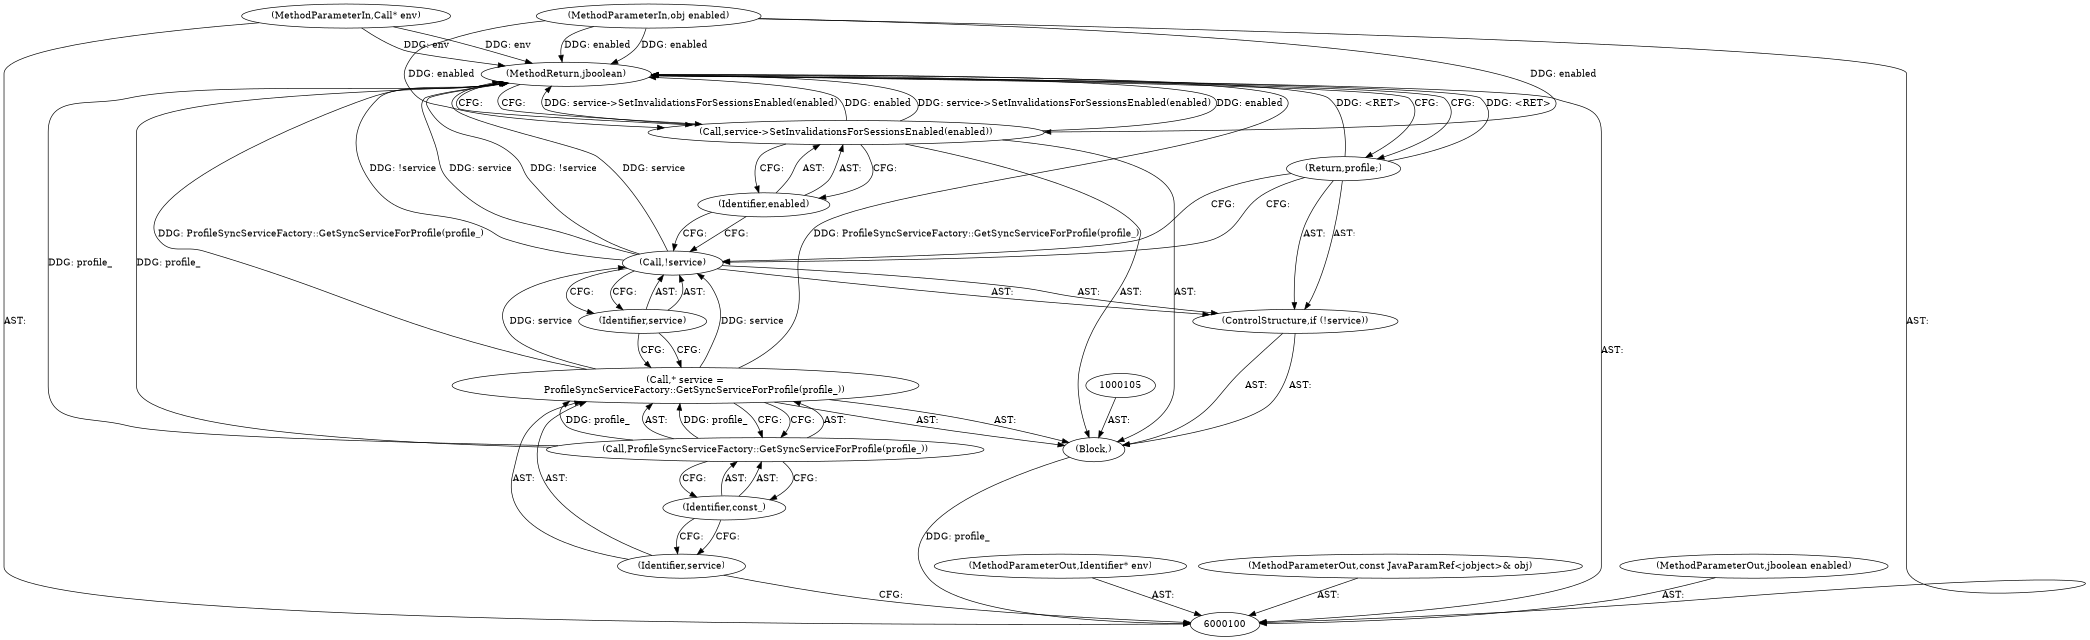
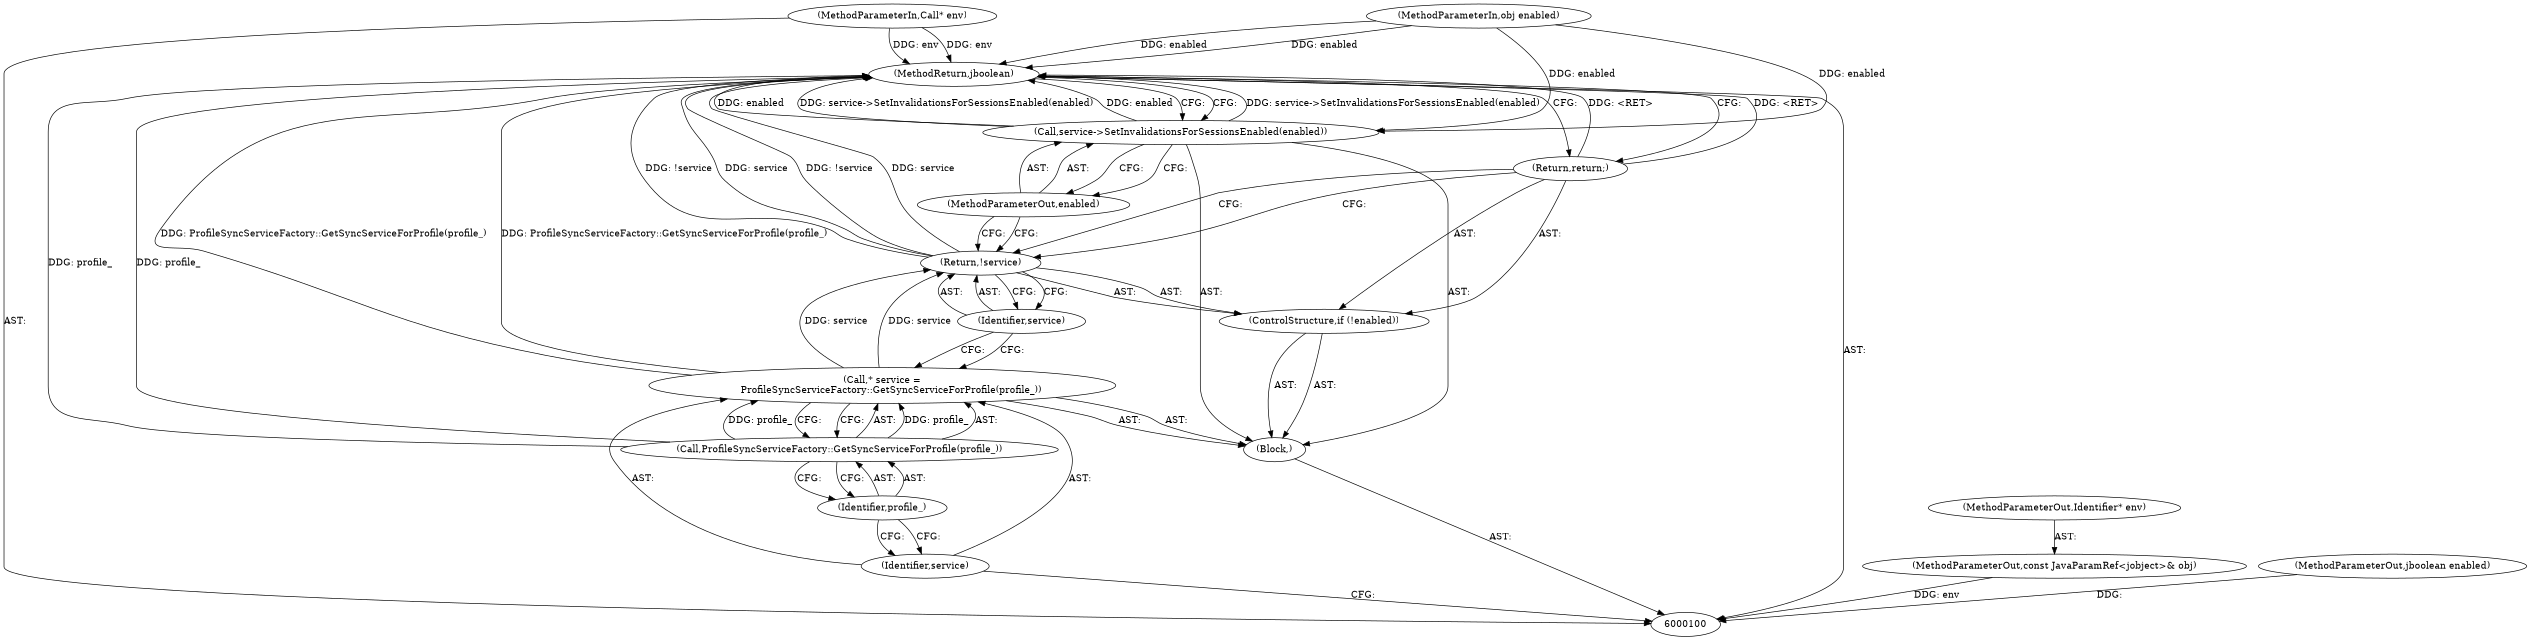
(1344, 169) -> (1571, 169)
(764, 205) -> (1024, 205)
(1907, 247) -> none
(673, 263) -> (981, 263)
(1295, 321) -> (1324, 321)
(1121, 386) -> none
(724, 508) -> (882, 508)
(958, 537) -> (1502, 537)
(1330, 595) -> (1937, 595)
(1675, 595) -> (2111, 595)
(1144, 596) -> (2055, 534)
